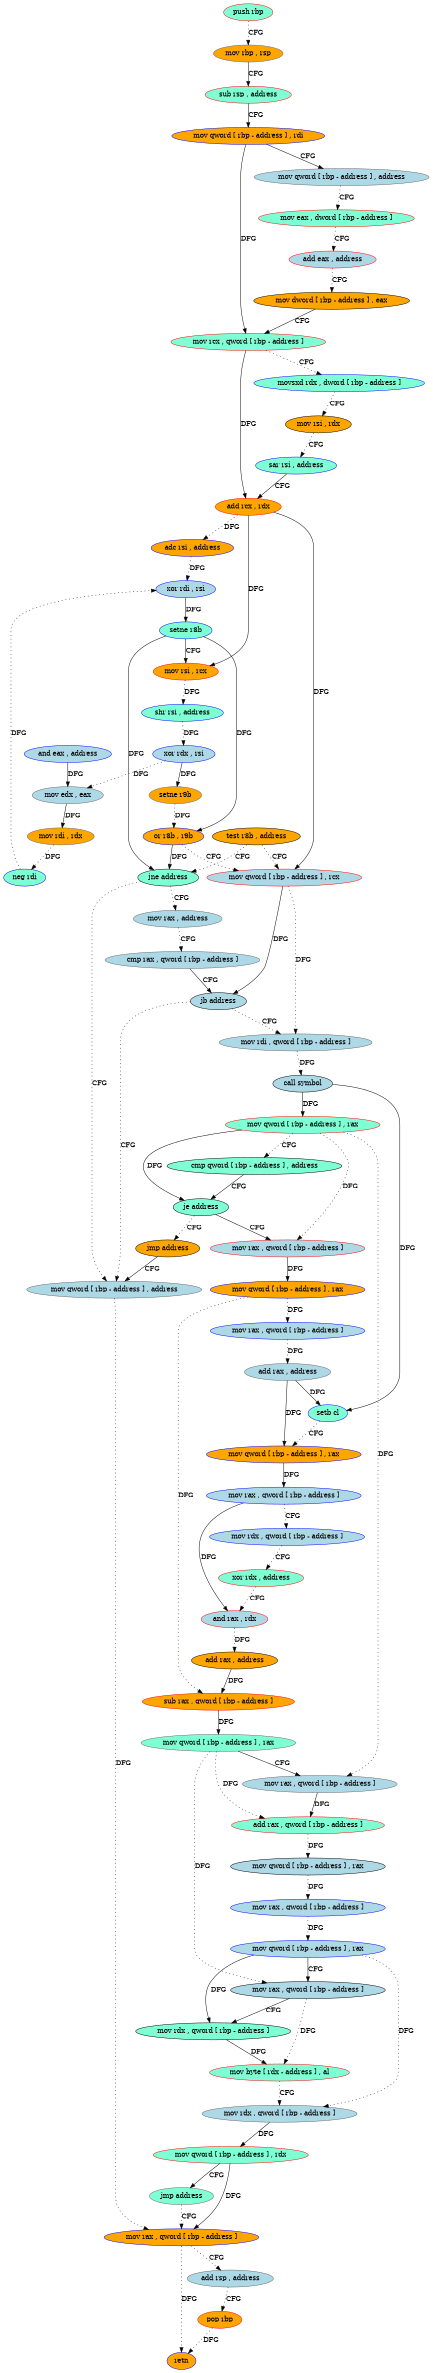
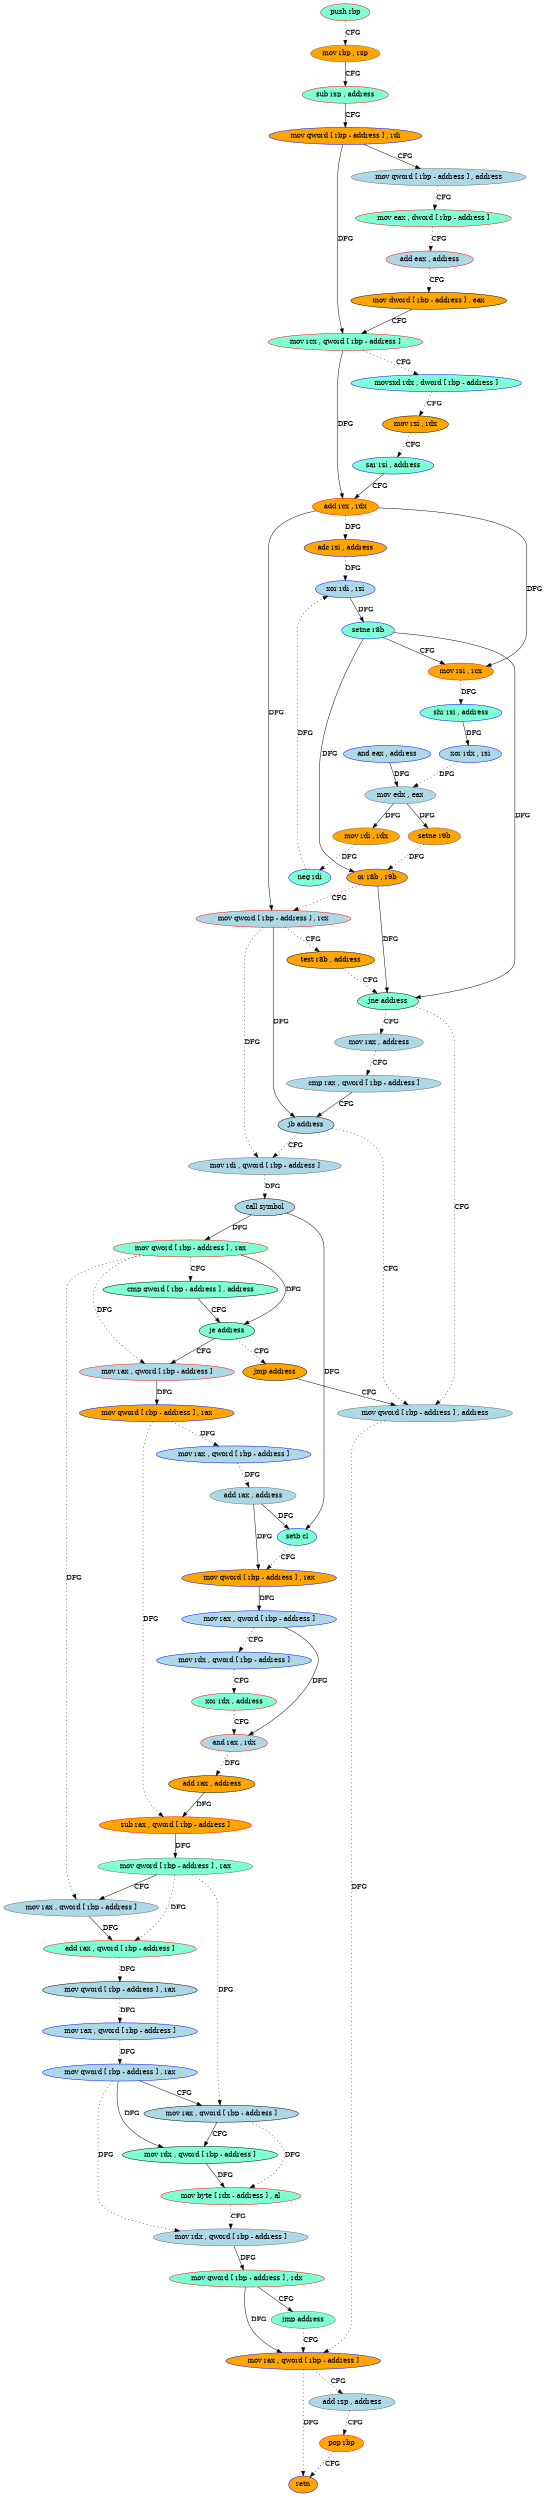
(183, 731) -> (465, 731)
(180, 772) -> (416, 814)
(269, 855) -> (300, 938)
(211, 2340) -> (333, 2464)
